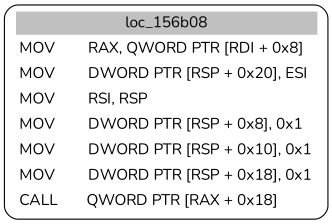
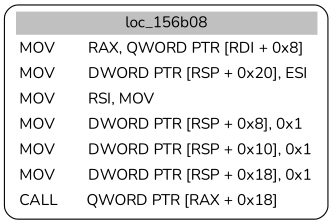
(84, 99) -> (87, 99)
